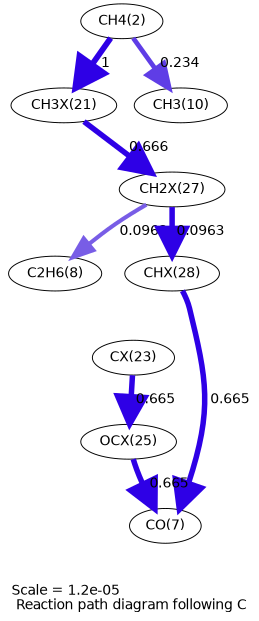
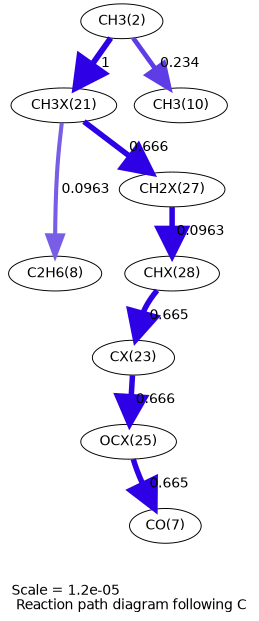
(122, 21) -> (122, 21)
(117, 223) -> (57, 179)
(204, 387) -> (149, 301)
(154, 400) -> (154, 400)
